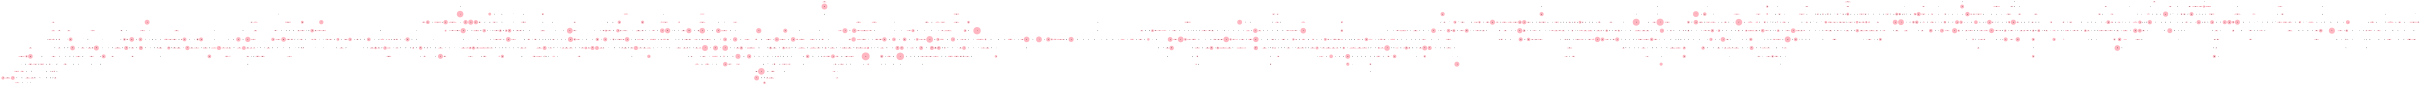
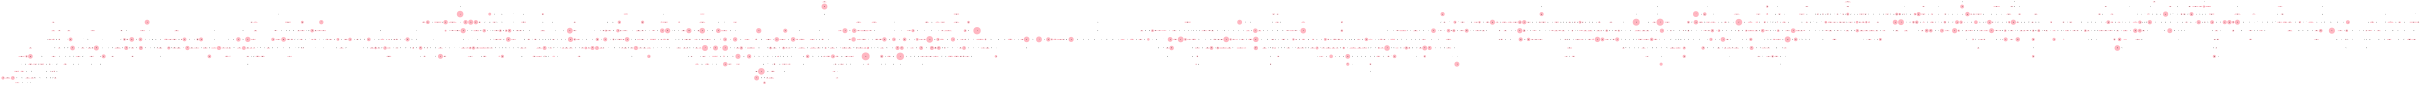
none -> (1927, 31)
